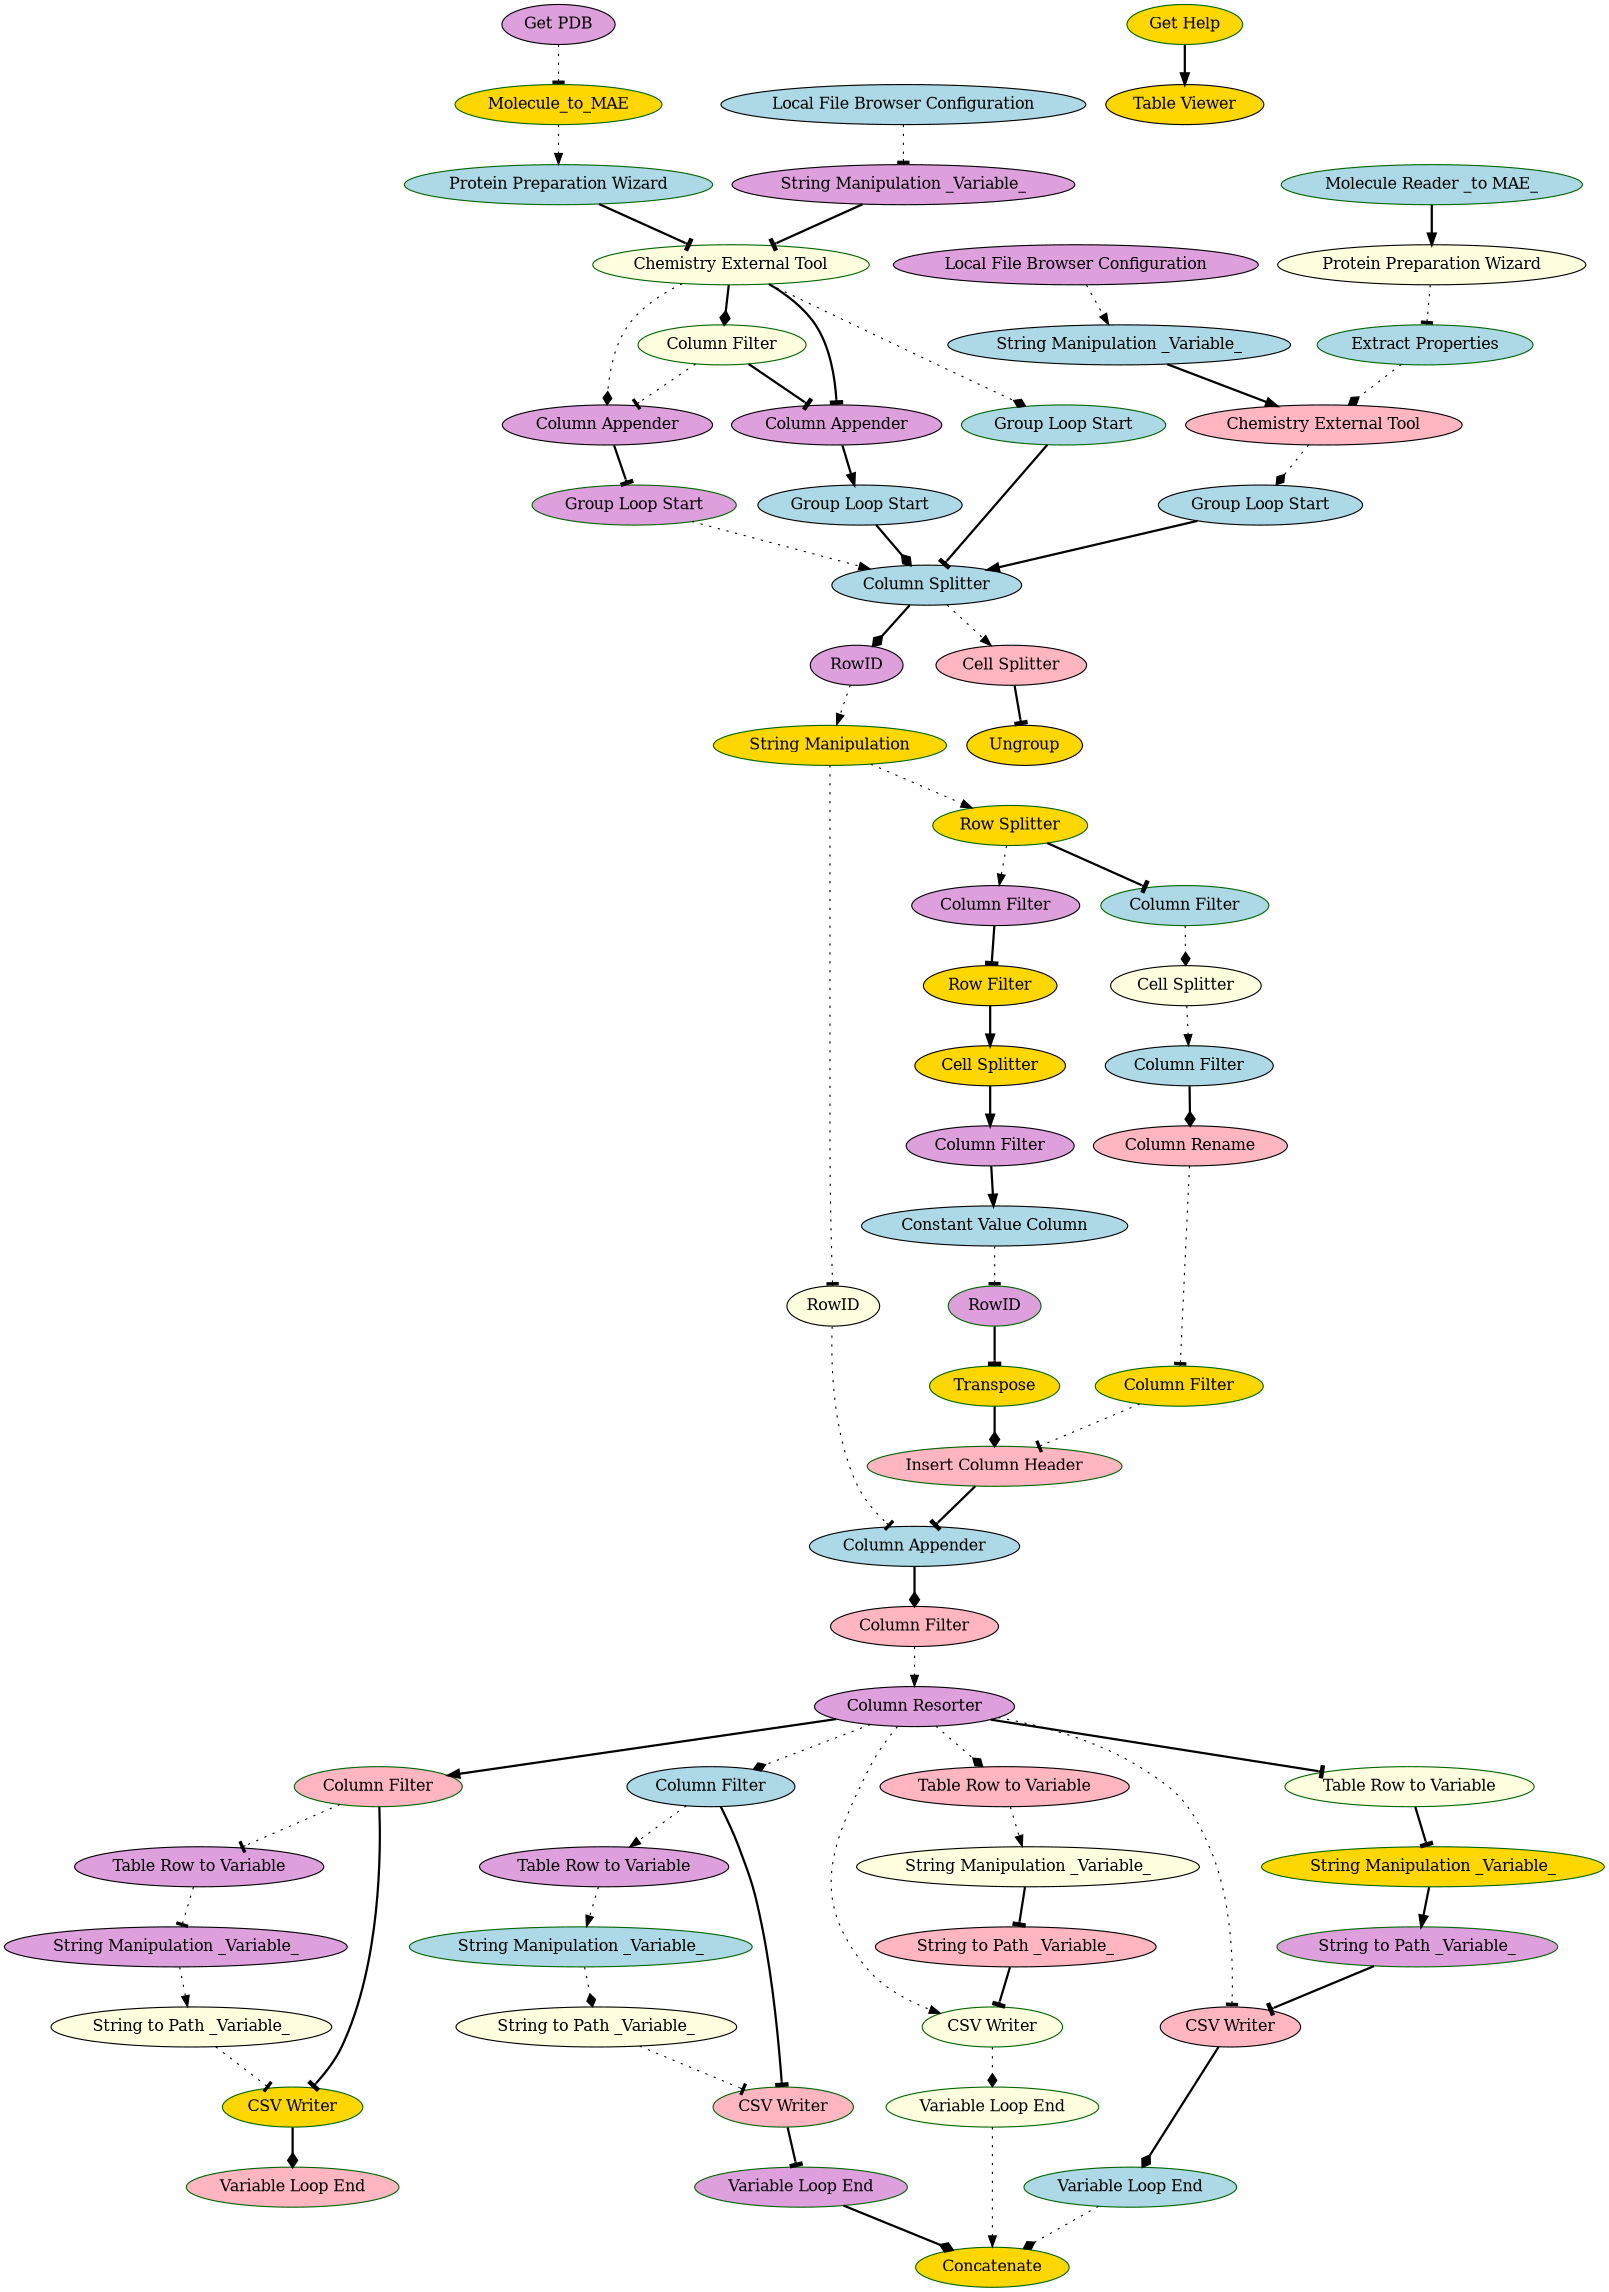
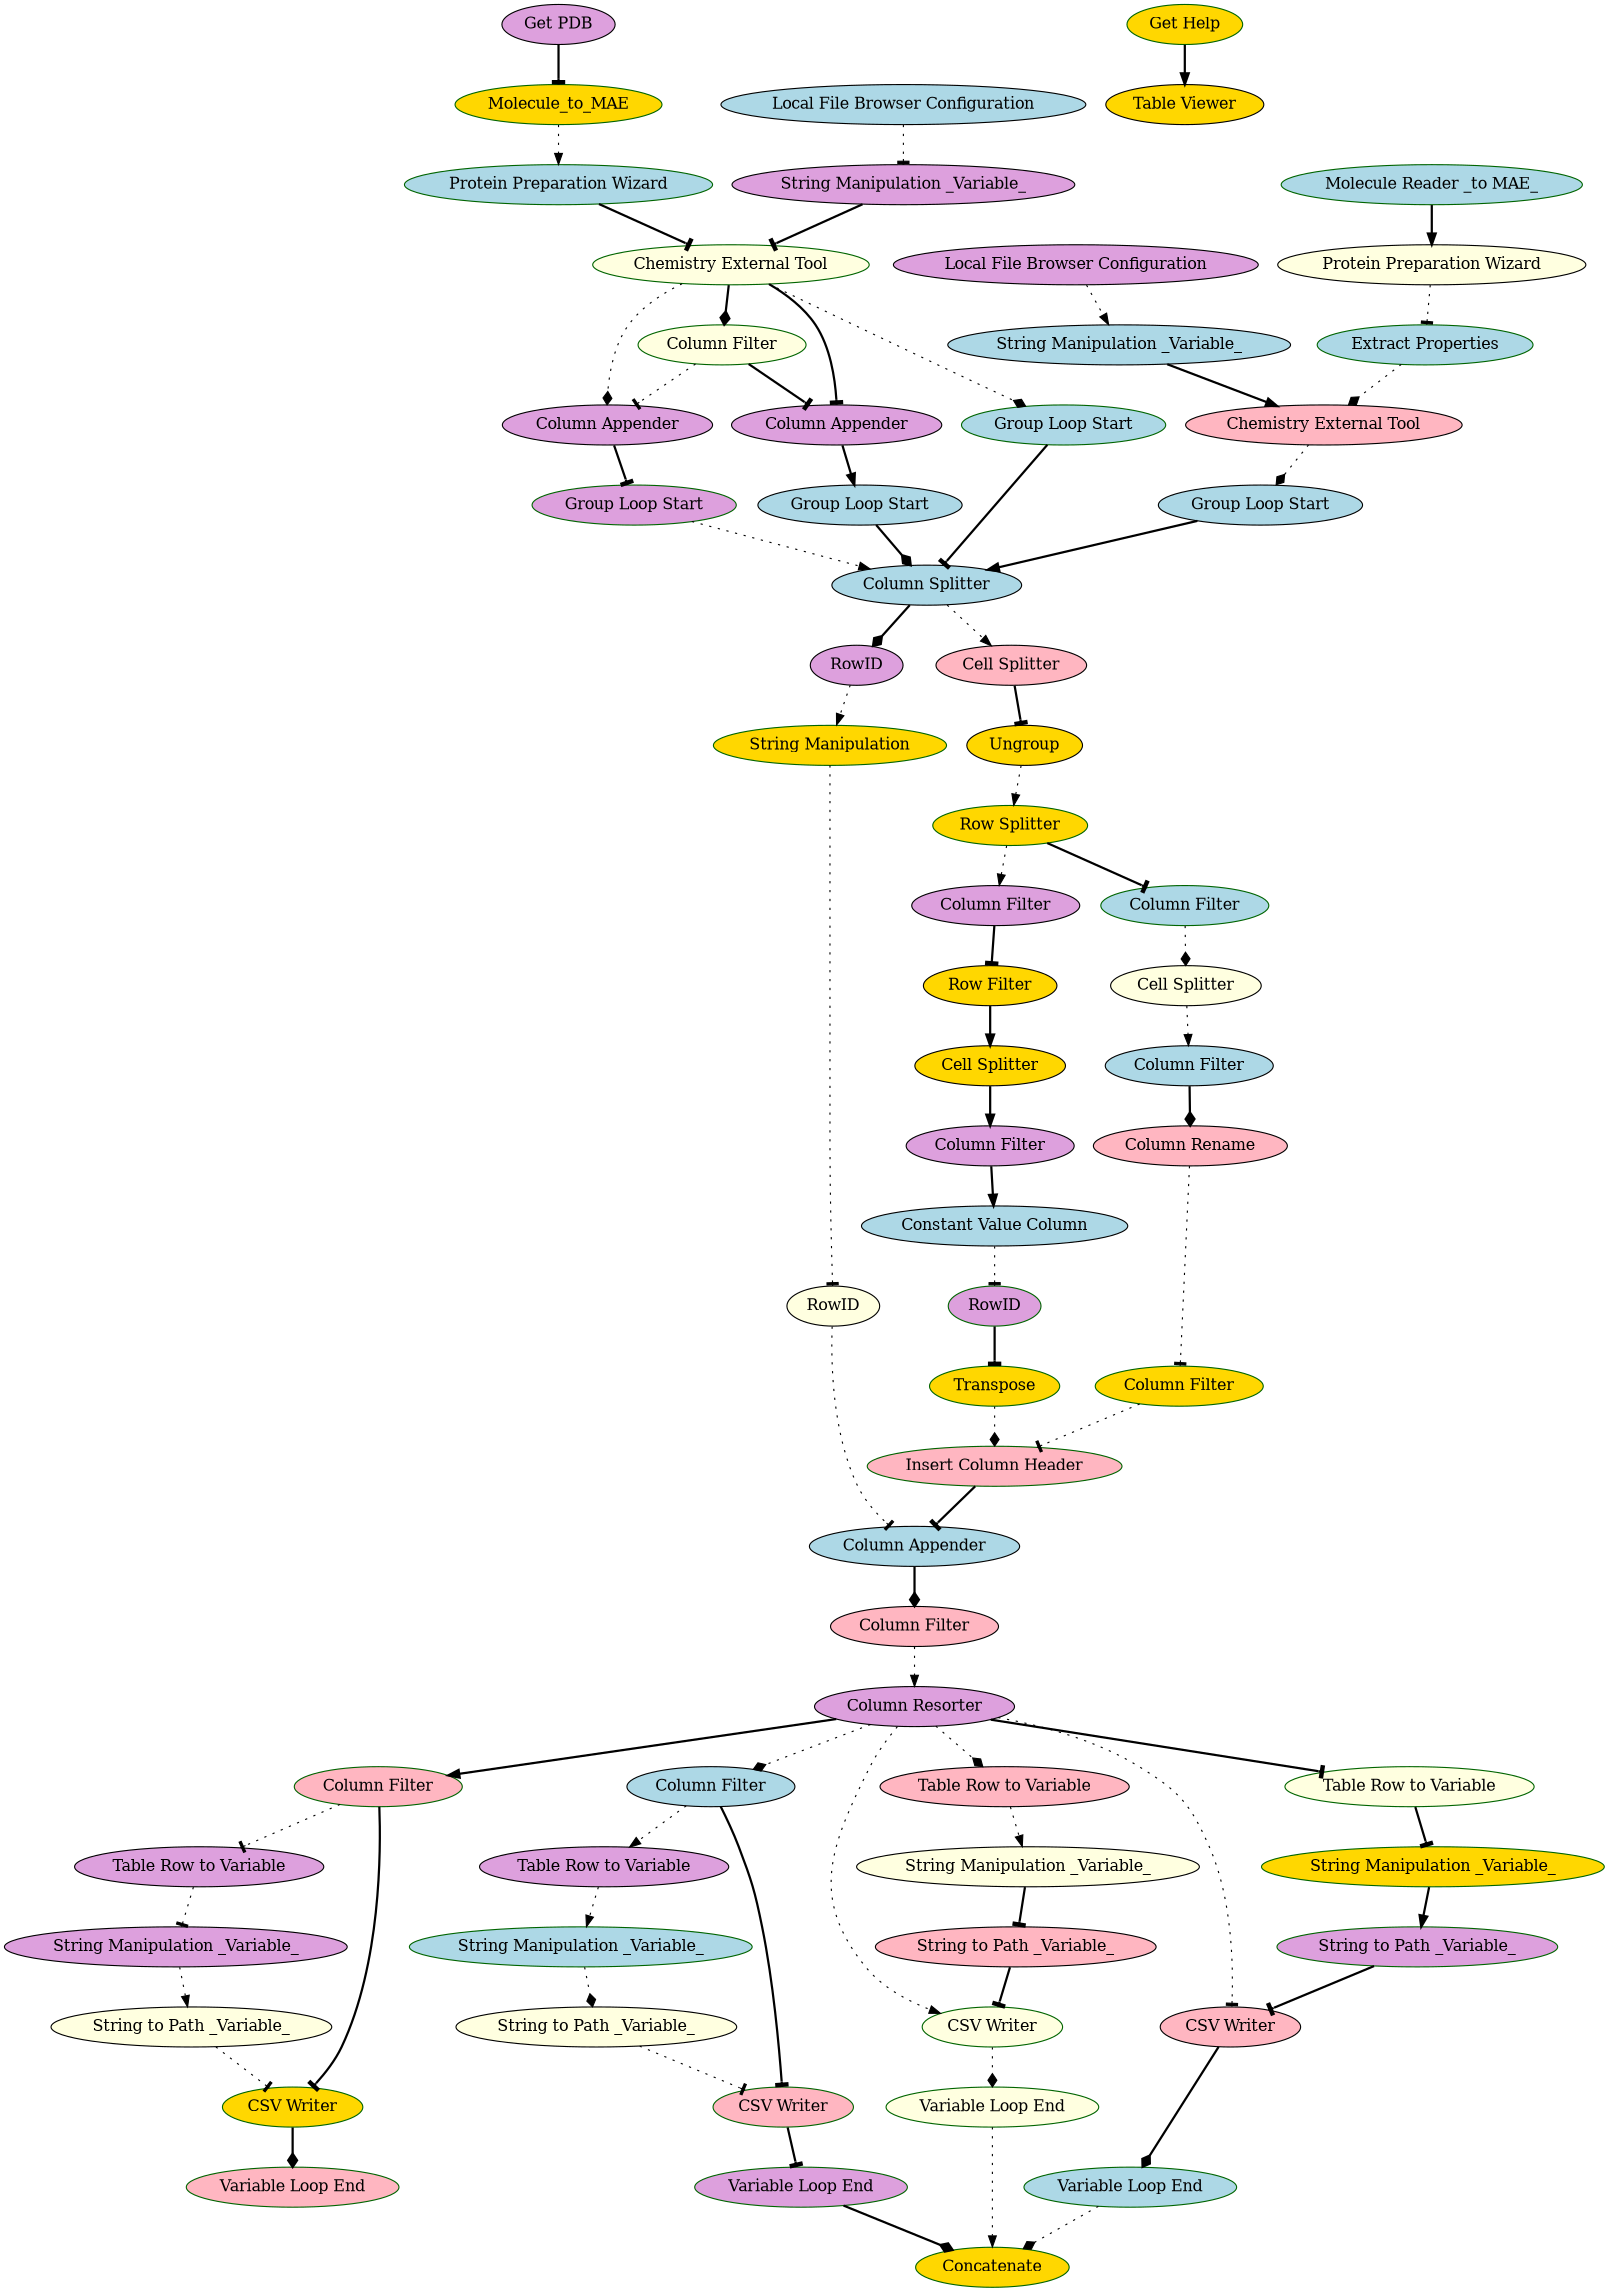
(559, 62) -> (559, 62)
(916, 784) -> (1018, 780)
(995, 1420) -> (995, 1420)
